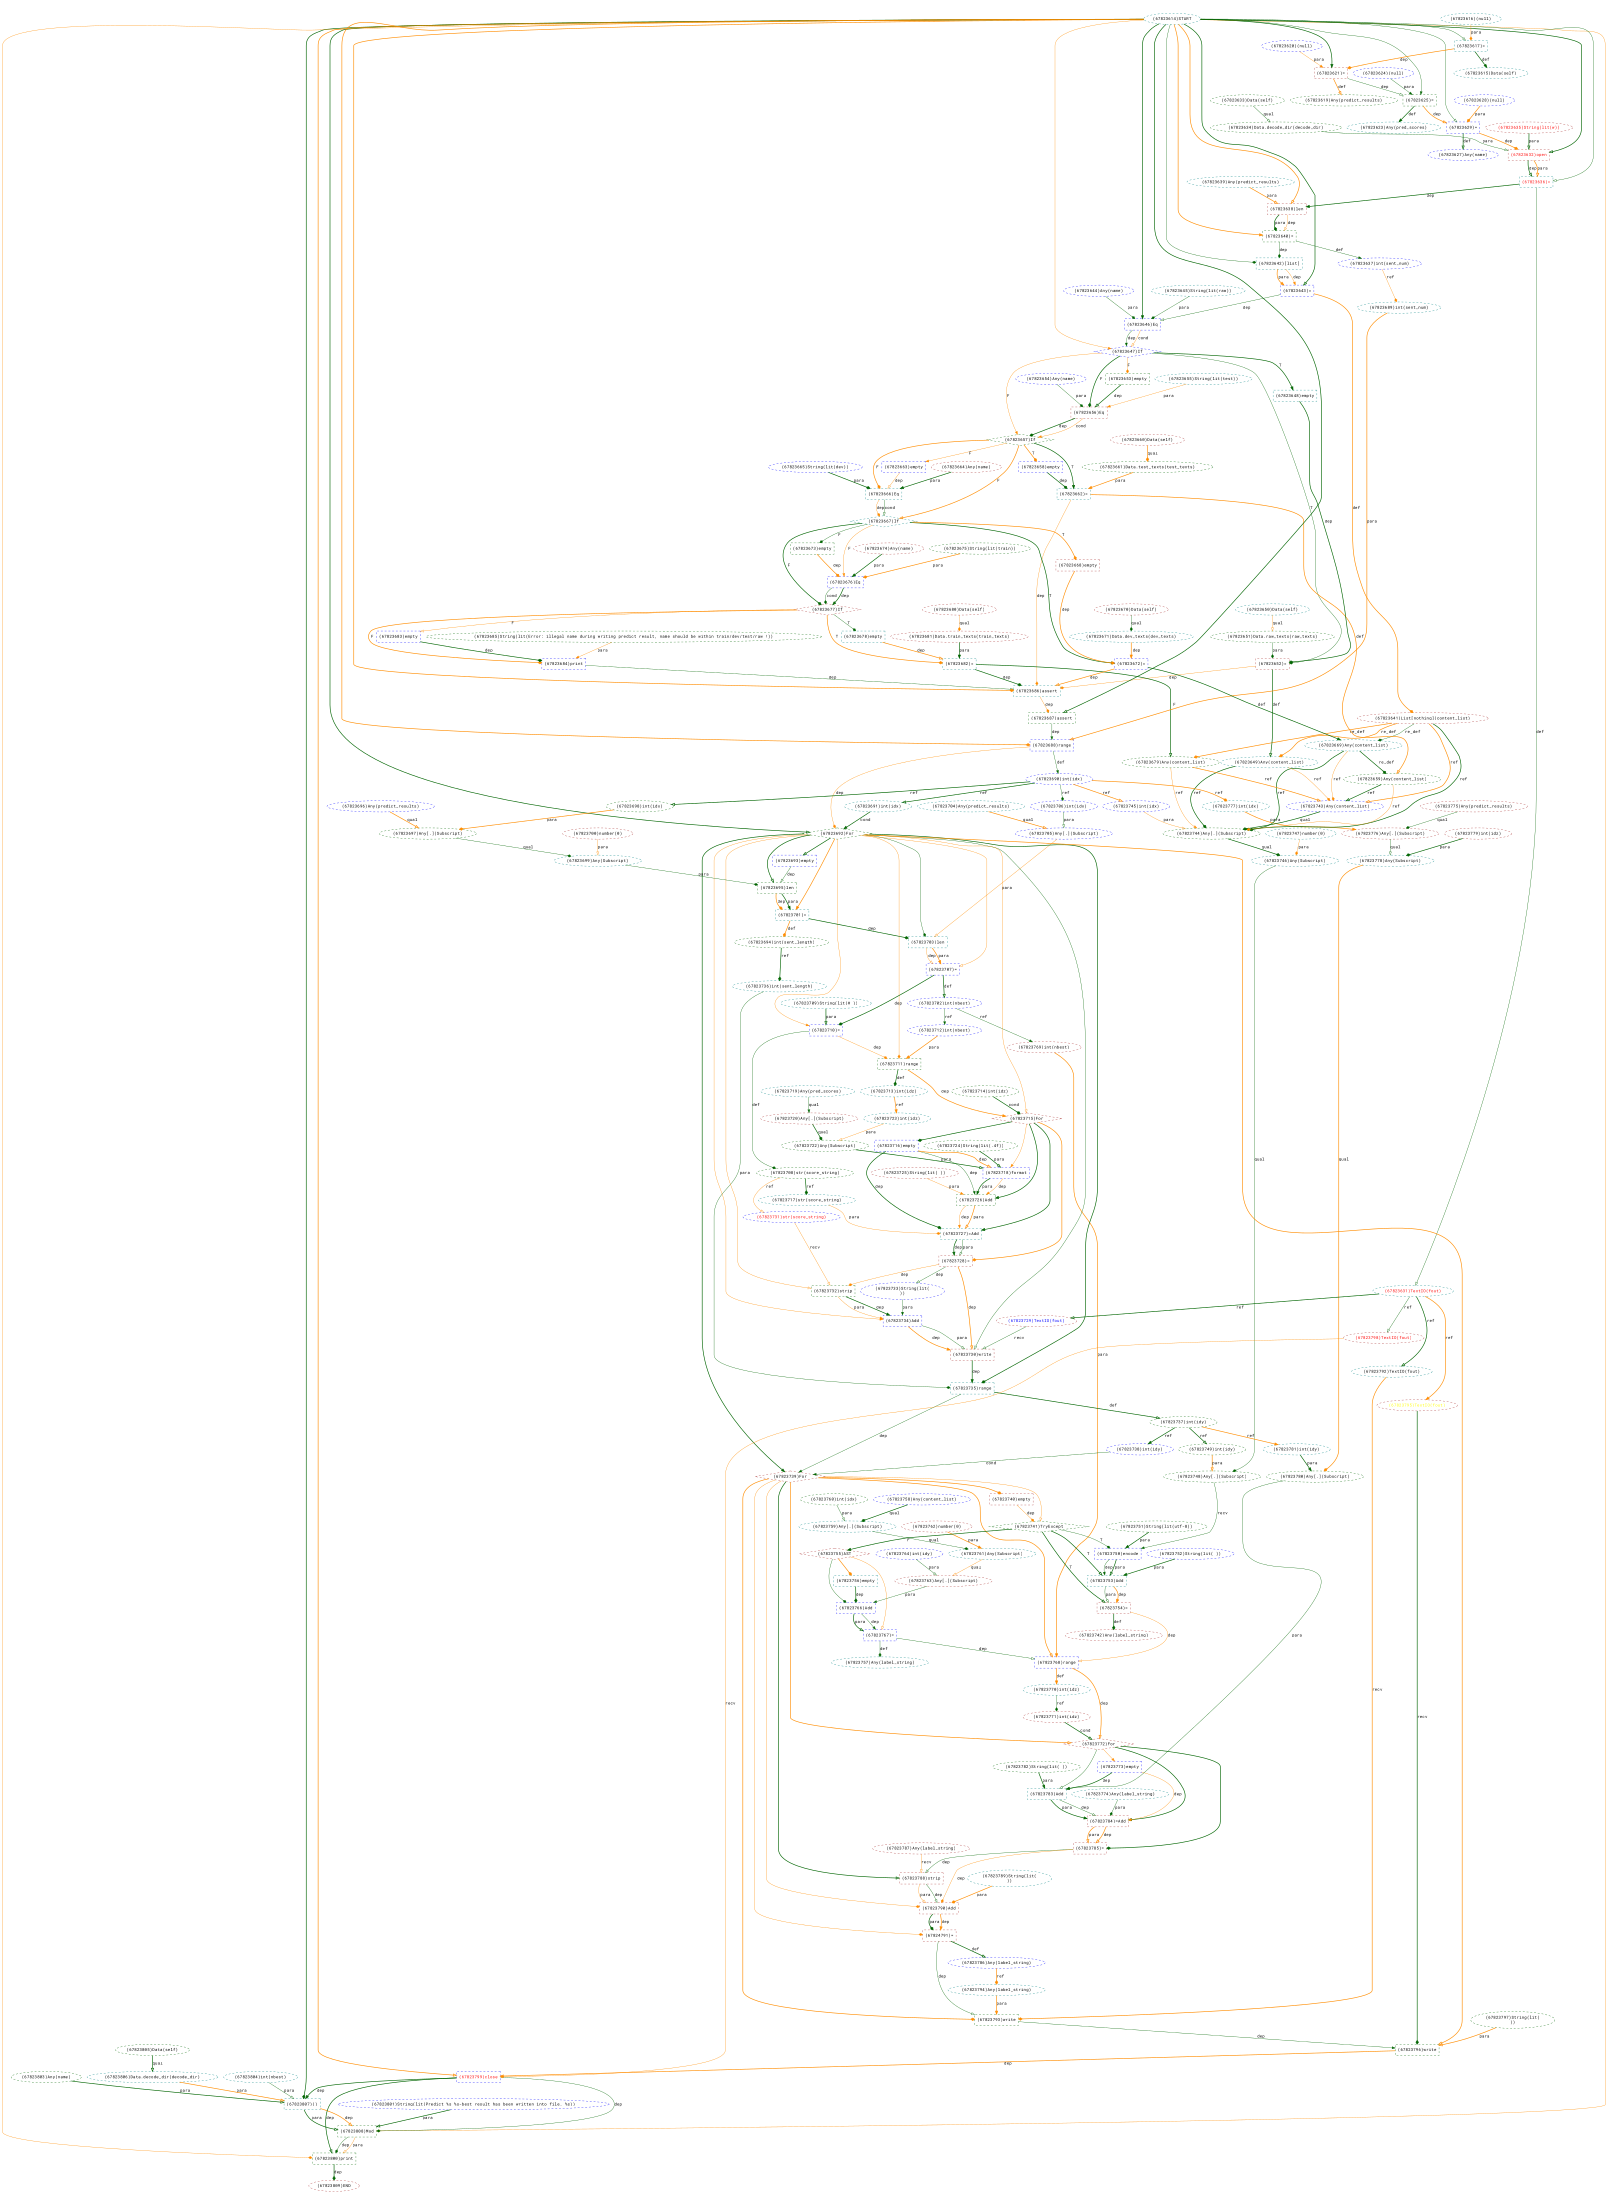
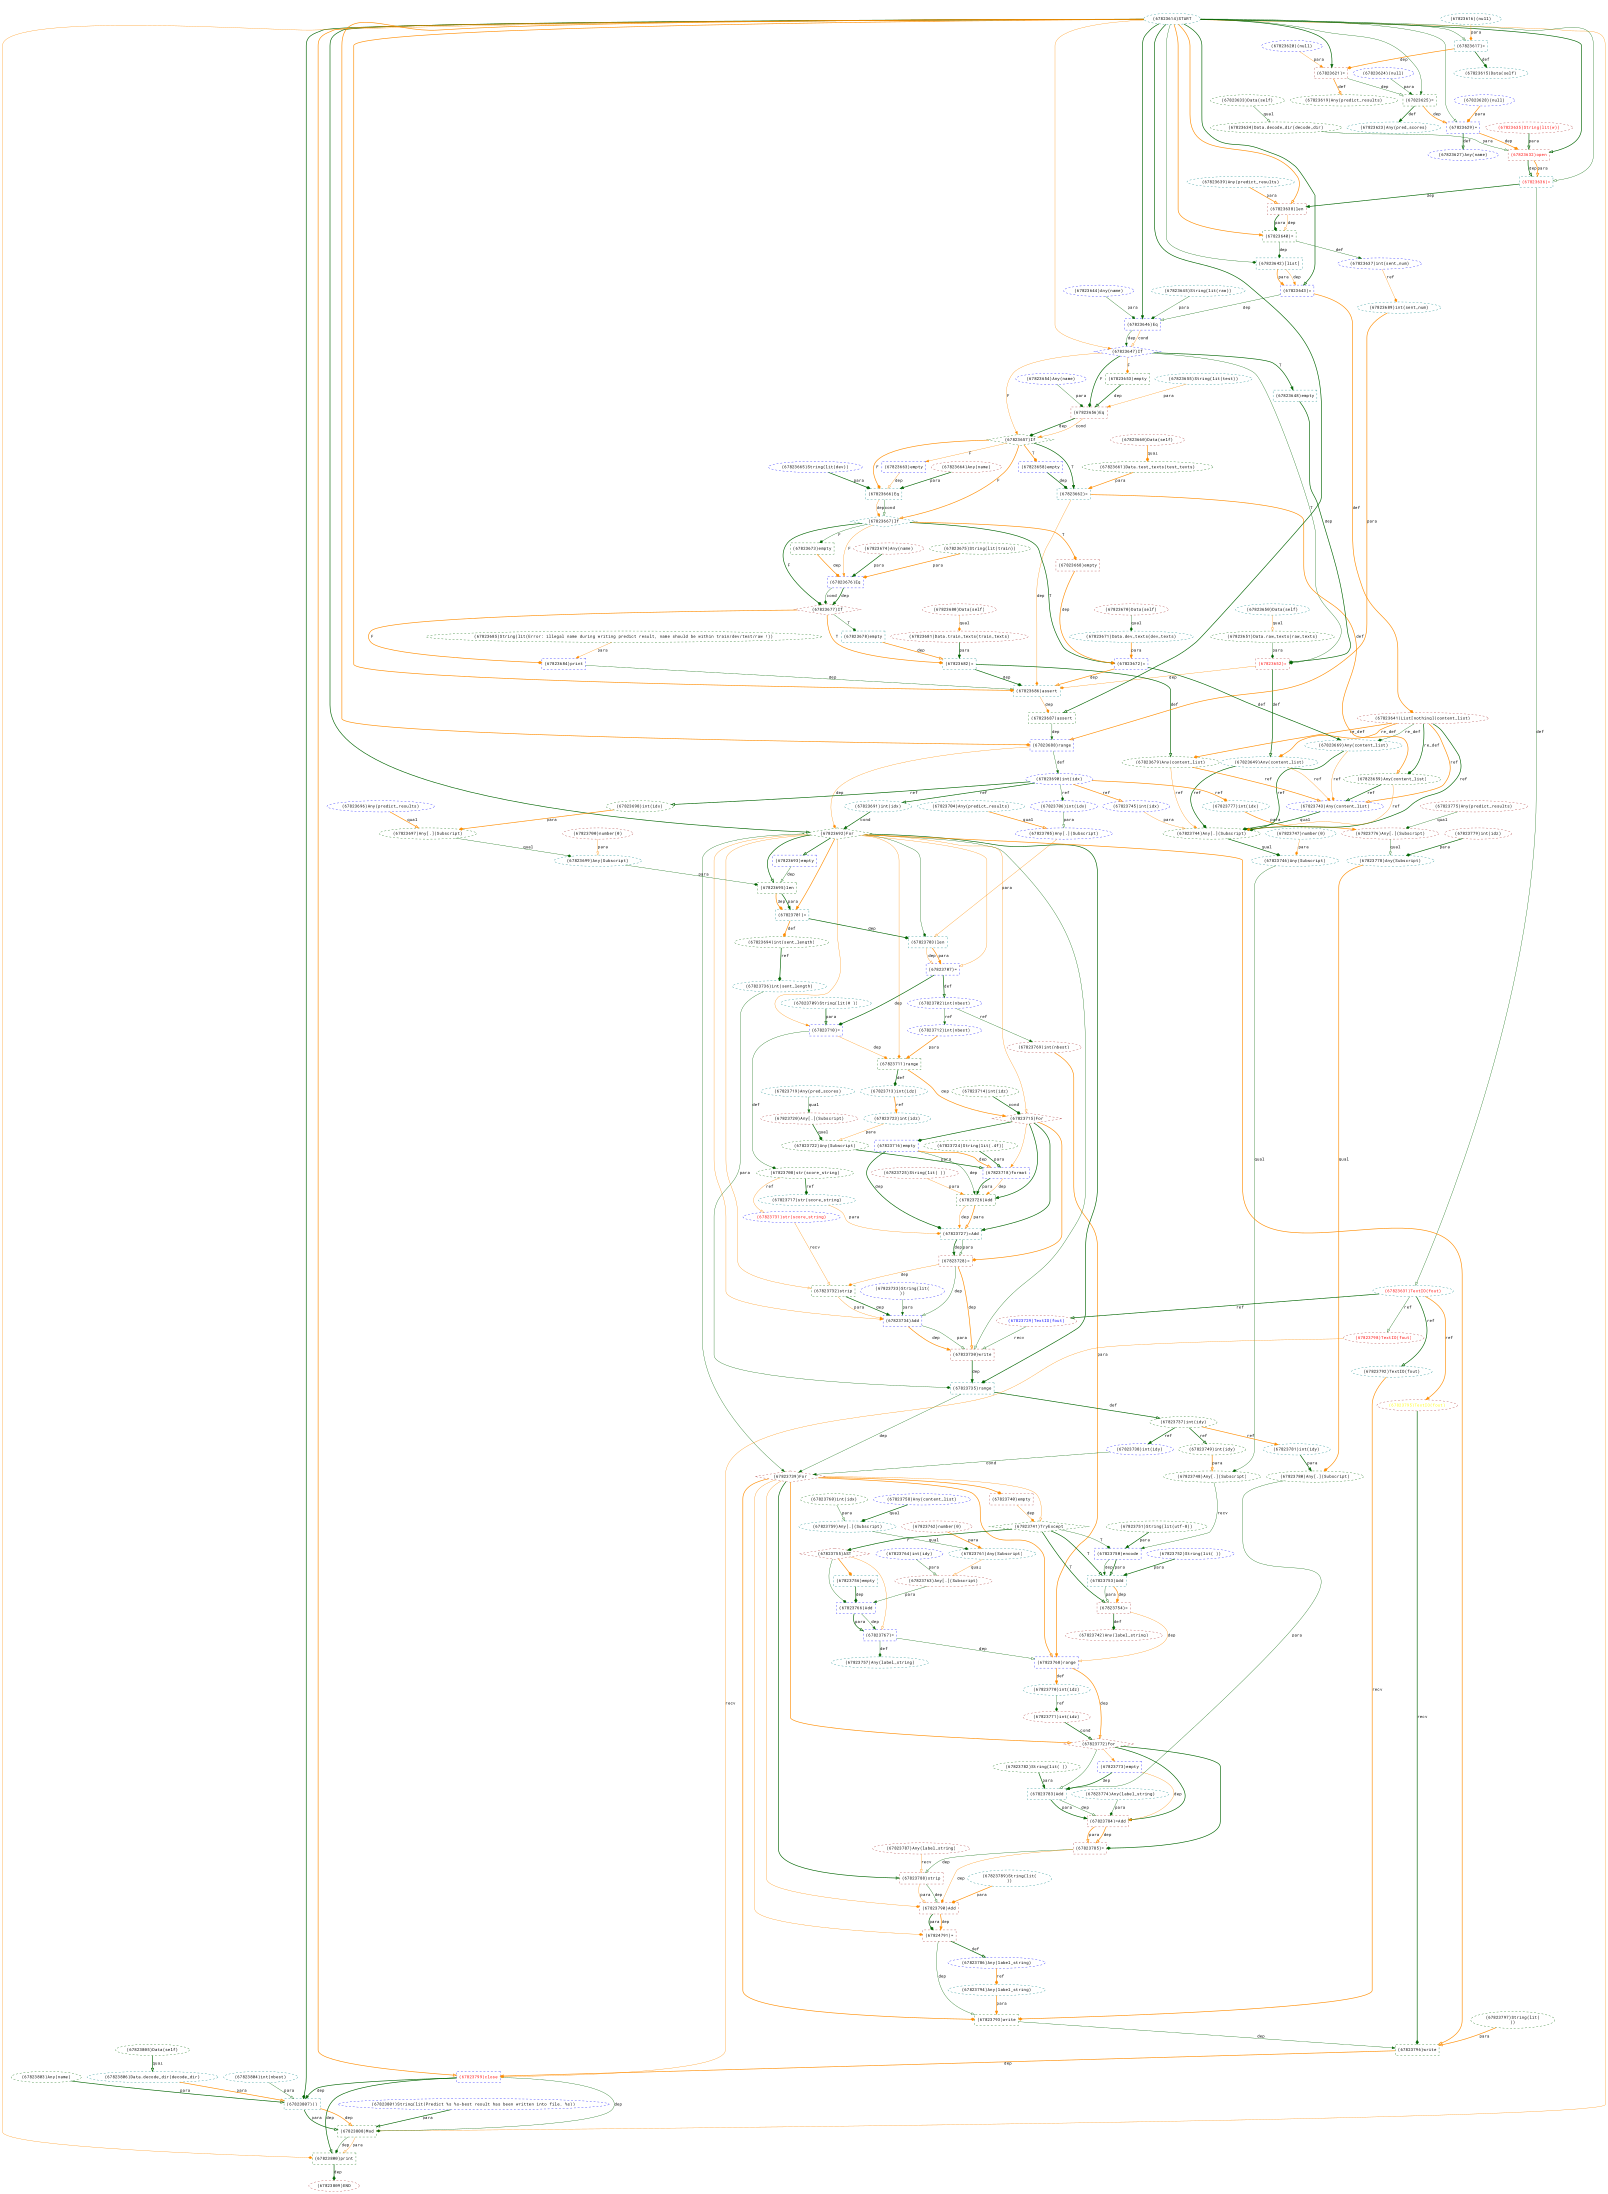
(398, 637) -> none
(1137, 650) -> (1137, 650)
(1272, 664) -> (1272, 664)
(1175, 705) -> (1175, 705)
(1371, 761) -> (1423, 749)
(702, 1124) -> (702, 1124)
(933, 1274) -> (949, 1296)
